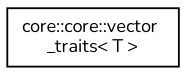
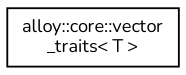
(93, 37) -> (93, 37)
